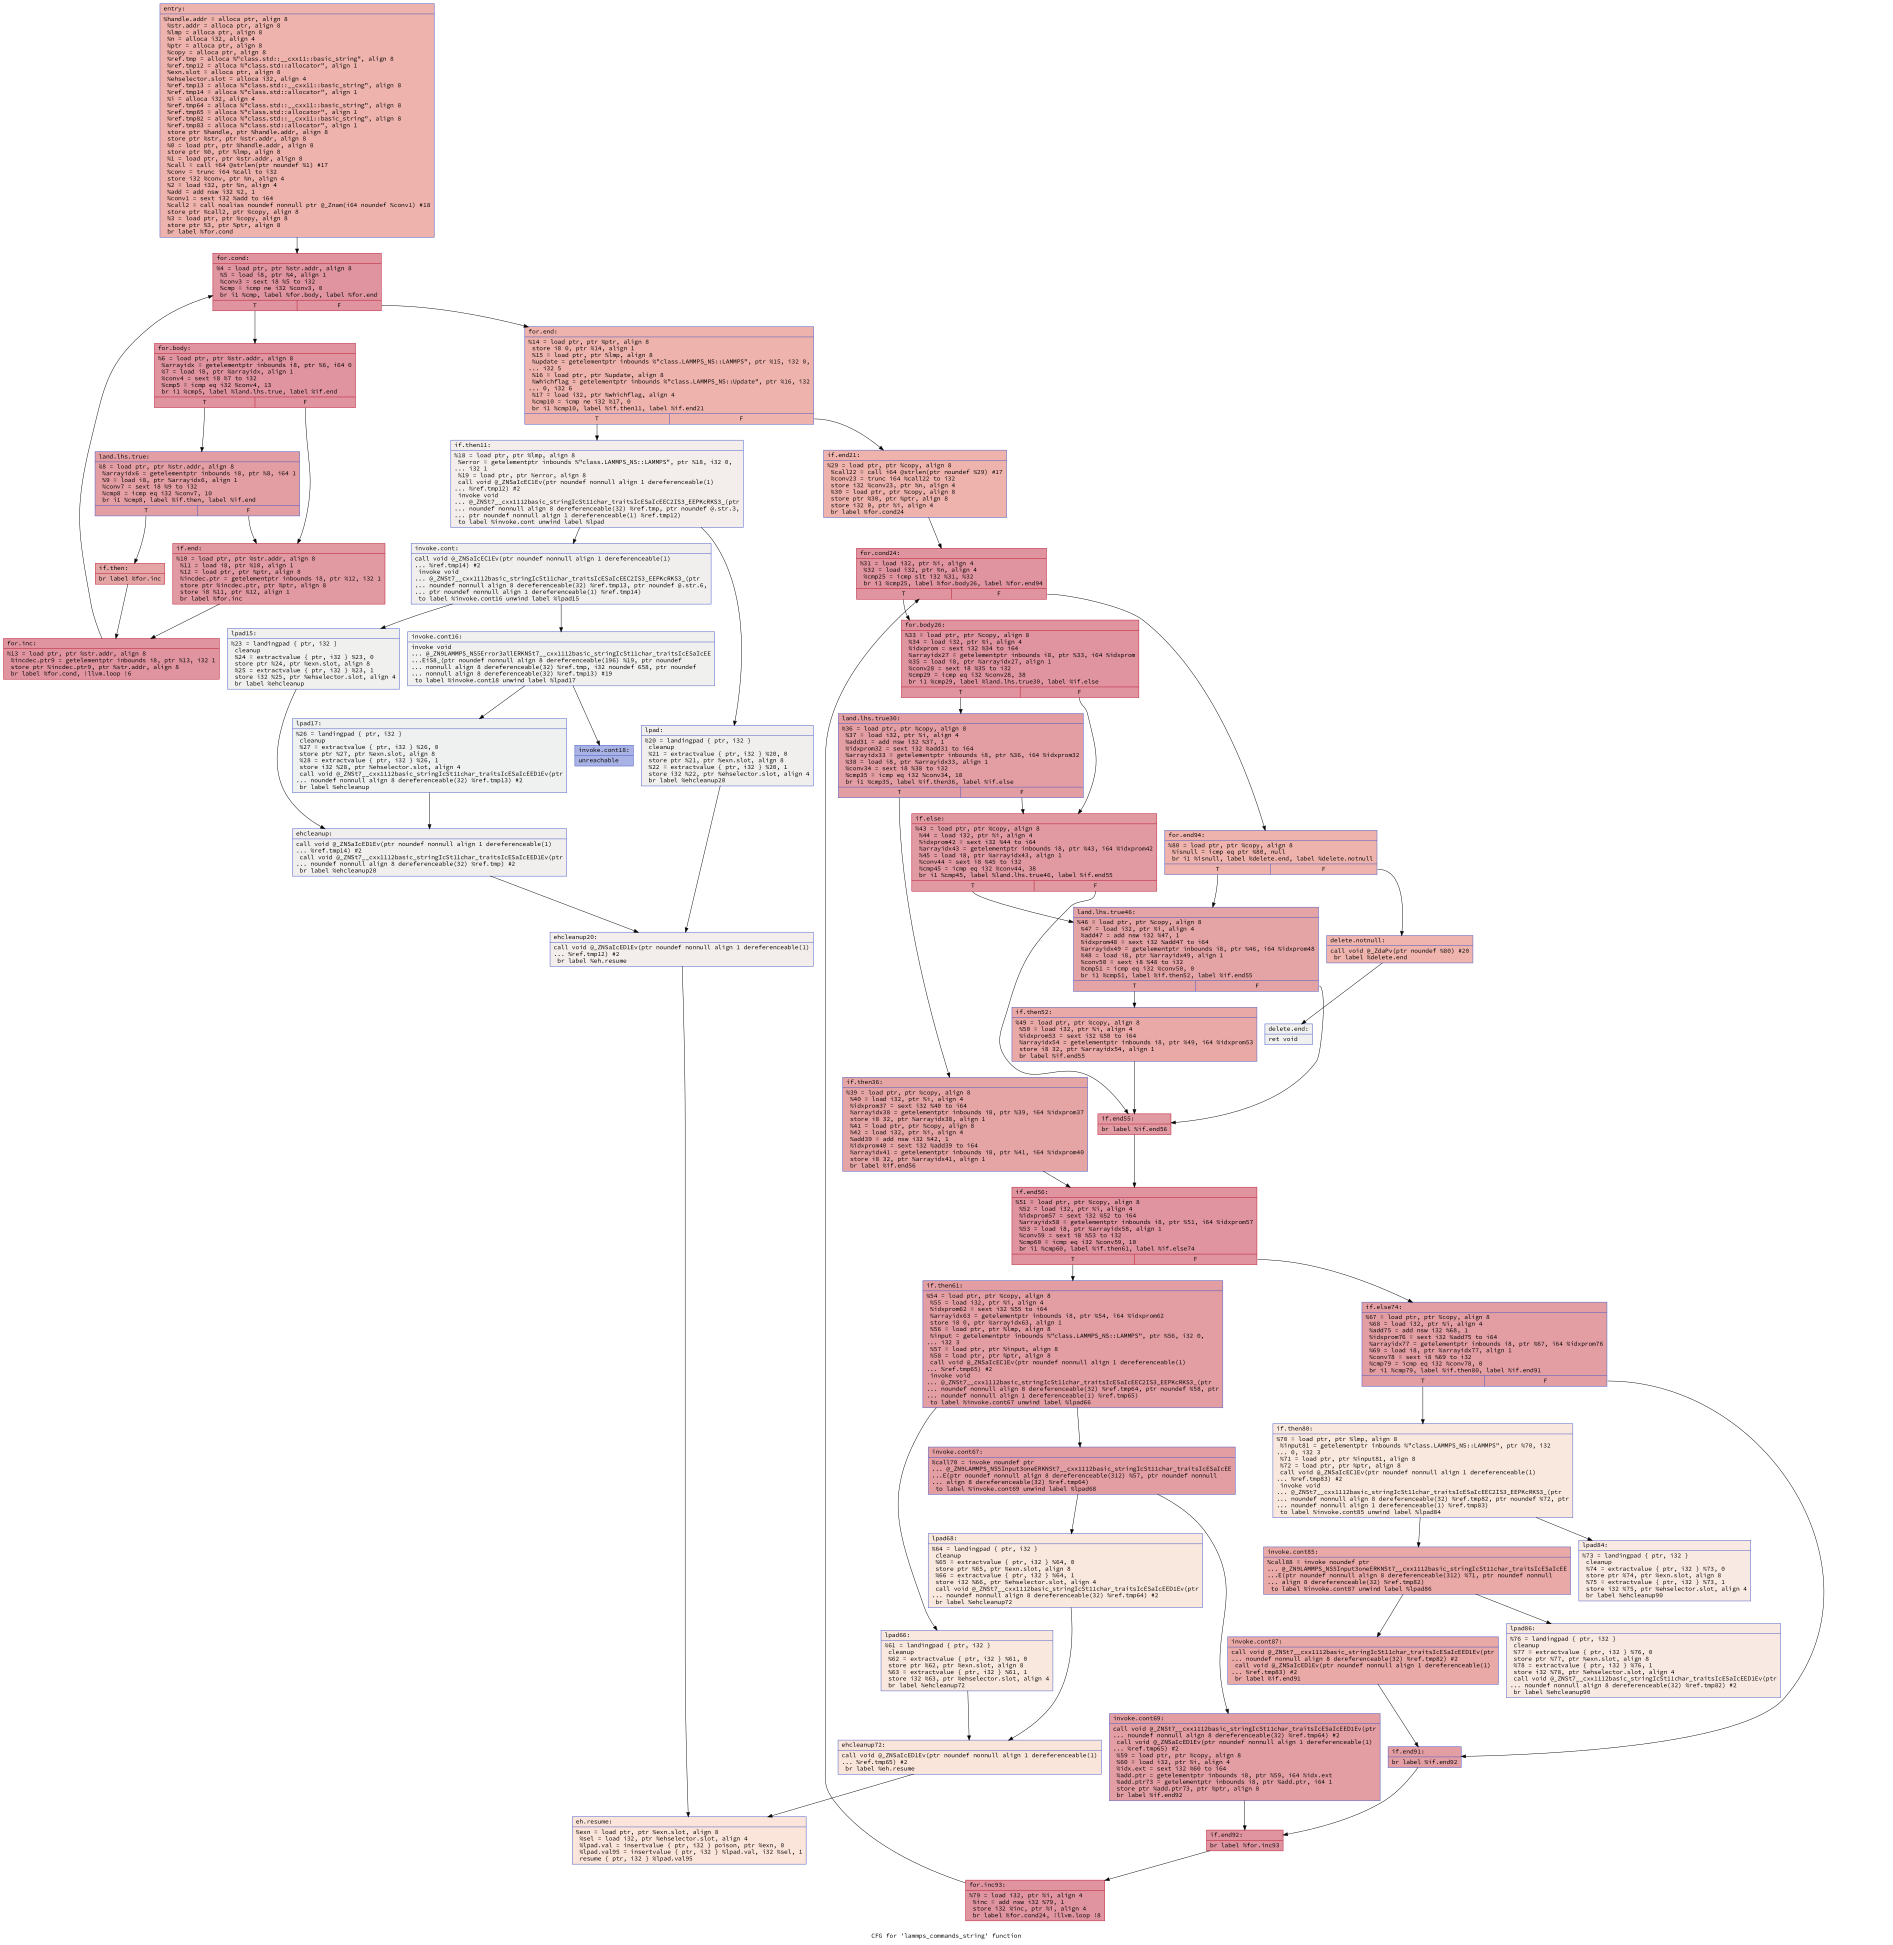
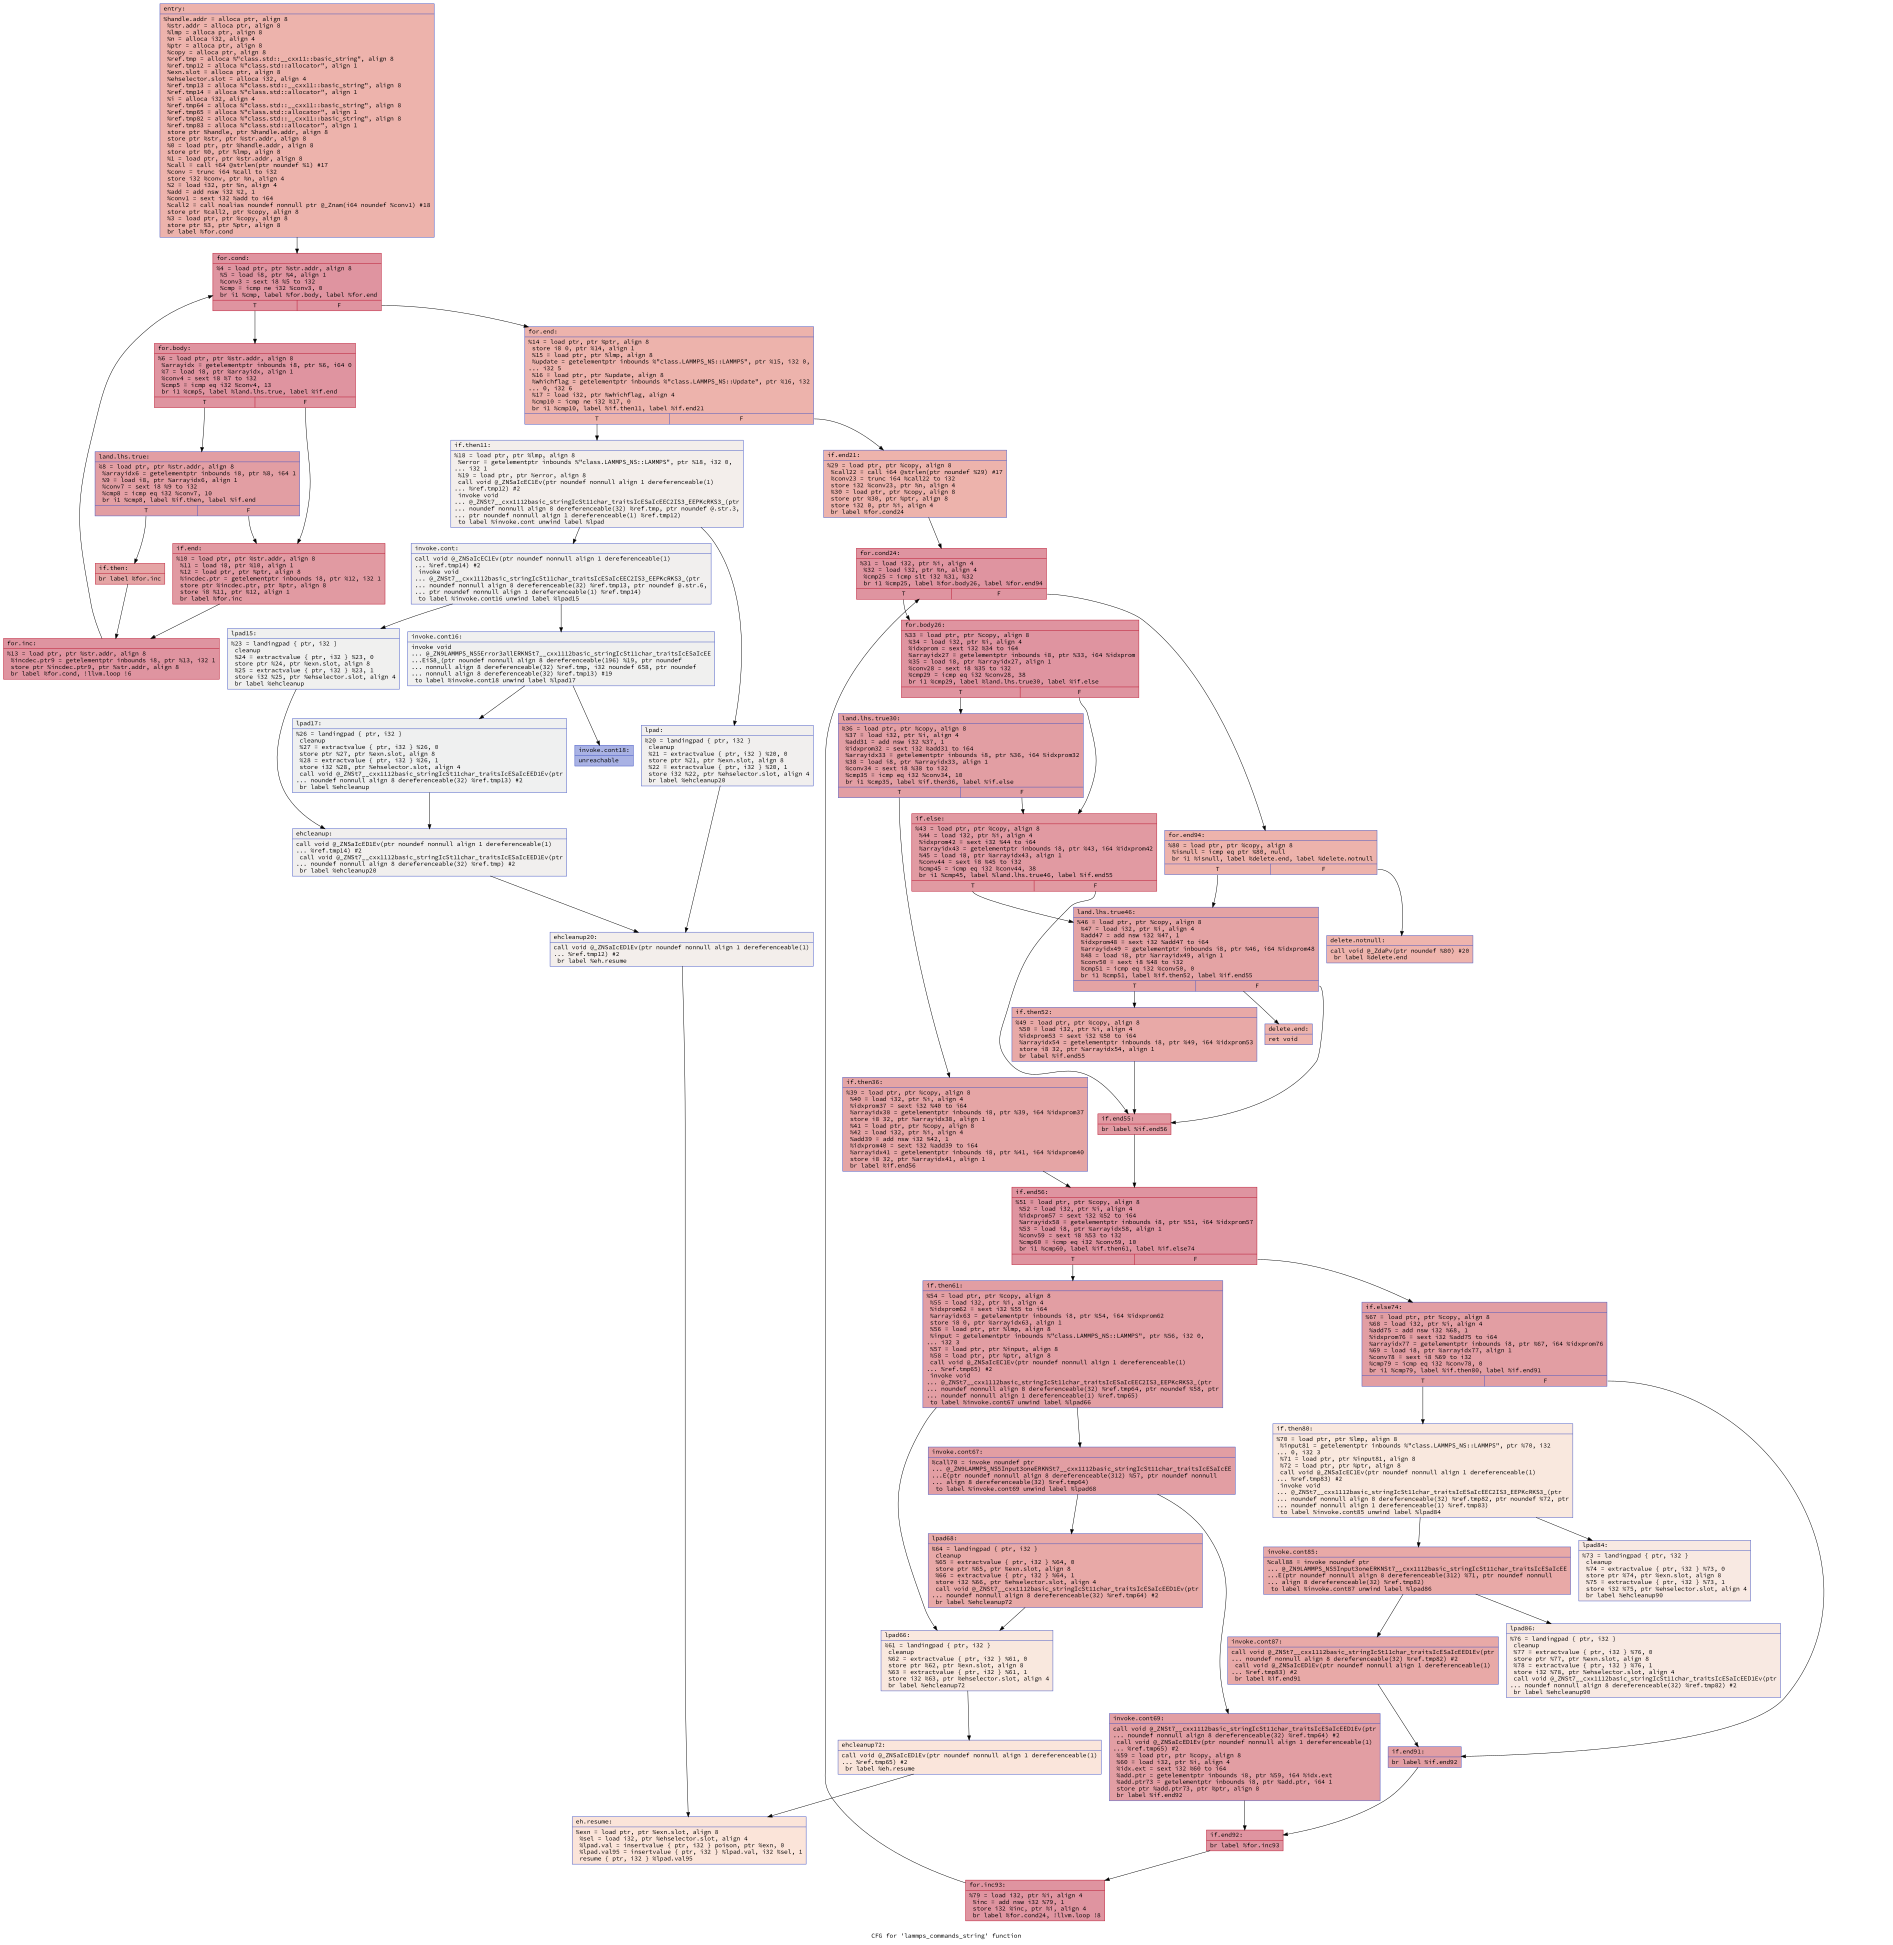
(1344, 992) -> (1260, 1006)
(1289, 1034) -> (1289, 1034)
(1065, 1571) -> (1065, 1571)
(1063, 1683) -> (1014, 1617)
